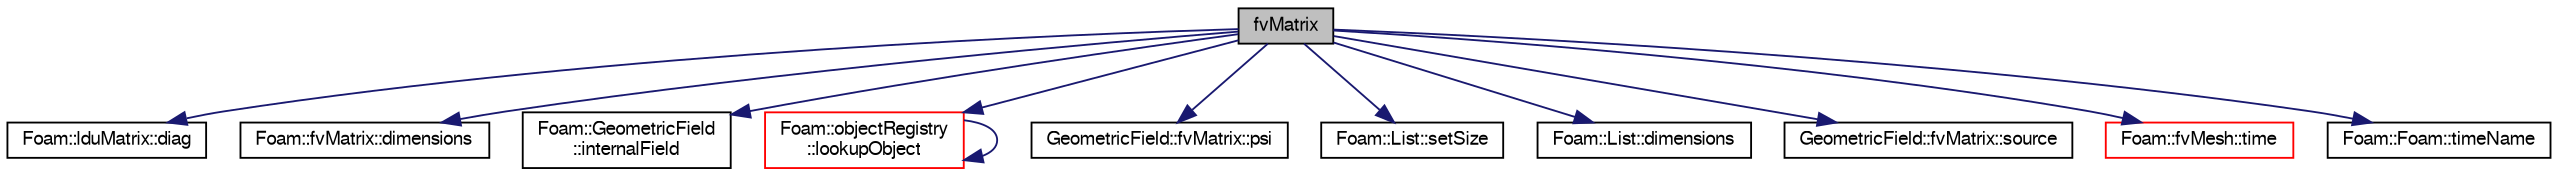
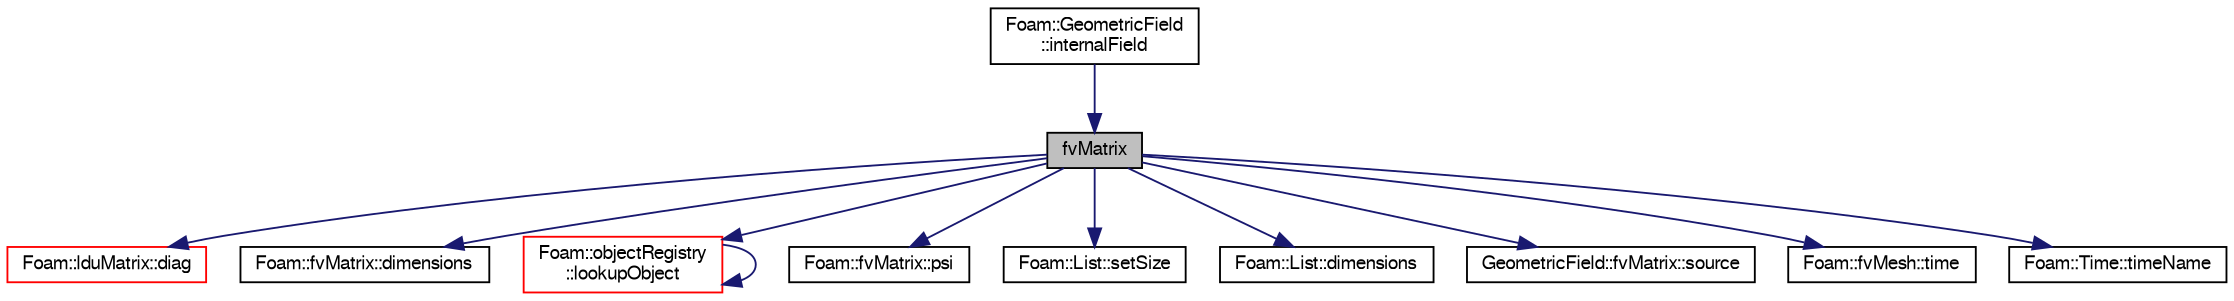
(994, 70) -> (1095, 89)
(107, 140) -> (107, 265)
(1160, 140) -> (879, 265)
(2200, 140) -> (1882, 265)
(2439, 140) -> (2118, 265)
